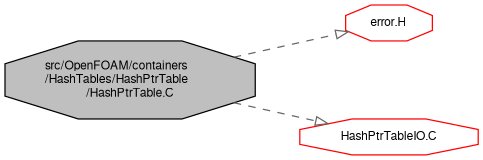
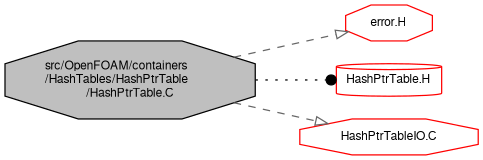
none -> (389, 80)
